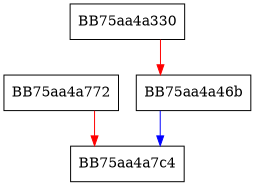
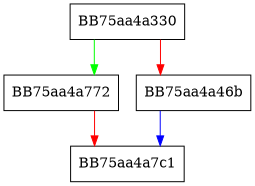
none -> (94, 52)
(127, 164) -> (127, 164)
